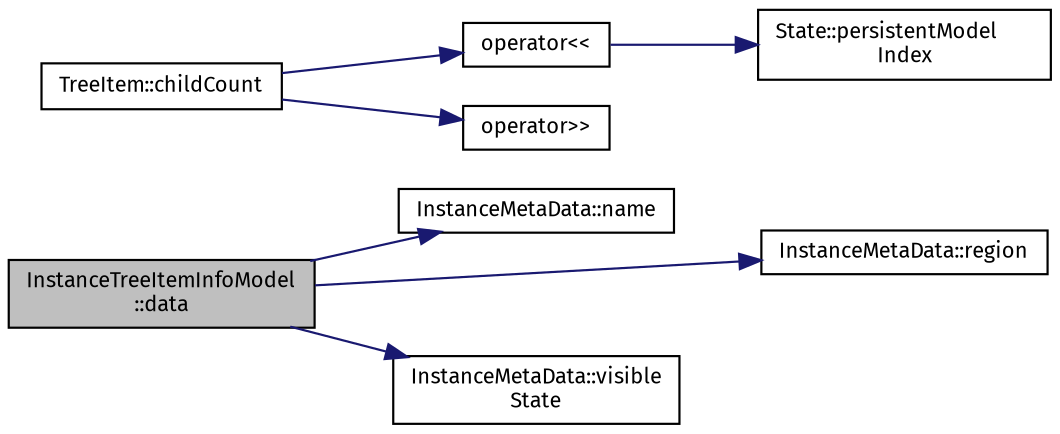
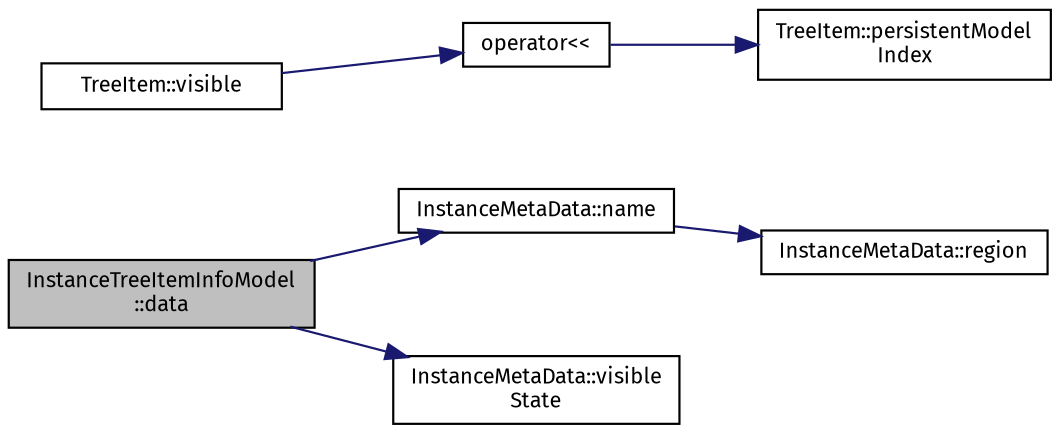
(904, 45) -> (904, 45)
(162, 86) -> (162, 86)
(536, 128) -> none
(527, 273) -> (707, 230)
